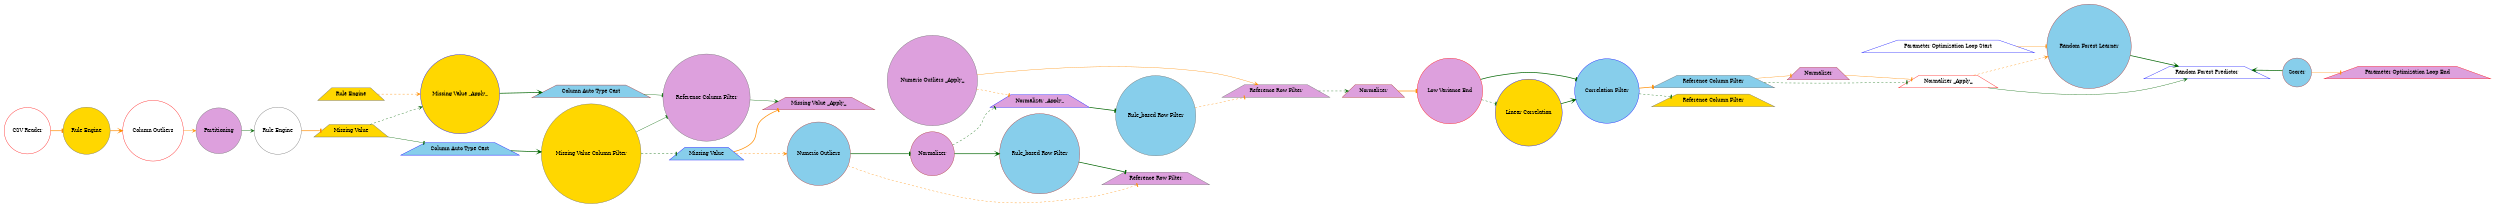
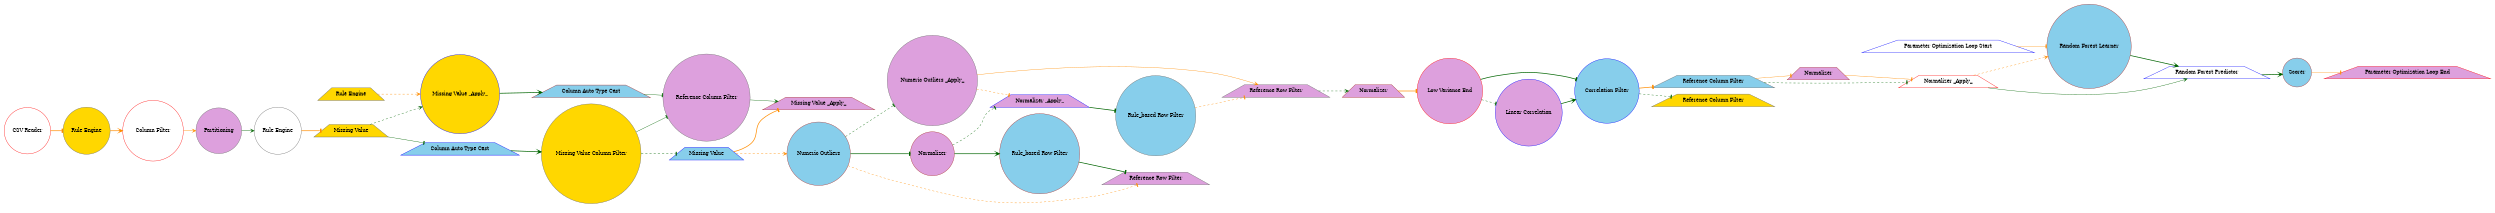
(2269, 70) -> (2270, 75)
(1529, 113) -> (1529, 113)
none -> (869, 121)
(153, 131) -> (153, 131)
